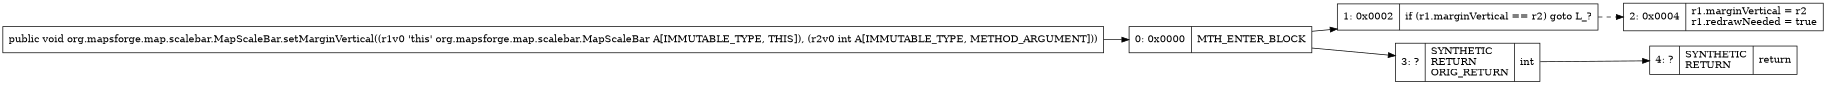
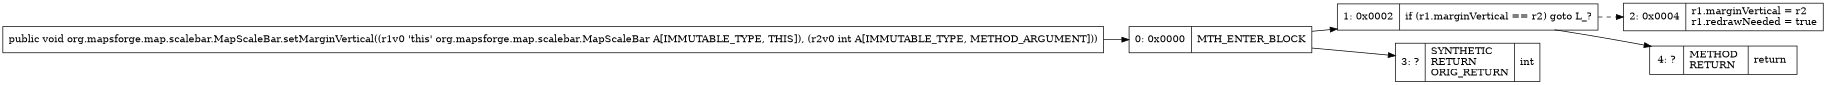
(1716, 55) -> (1714, 55)
(1591, 61) -> (1599, 37)
